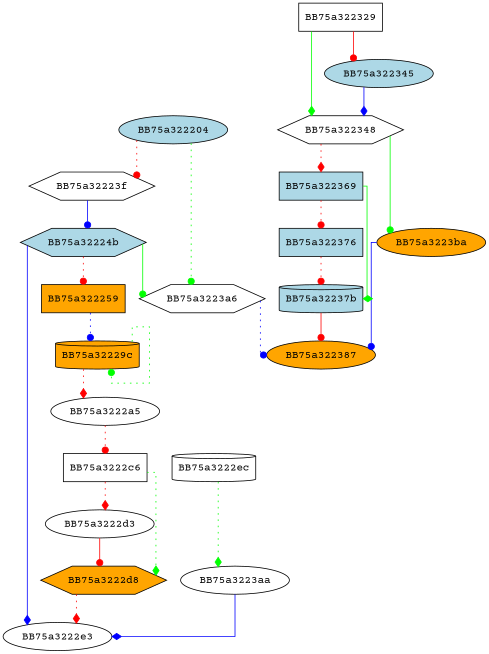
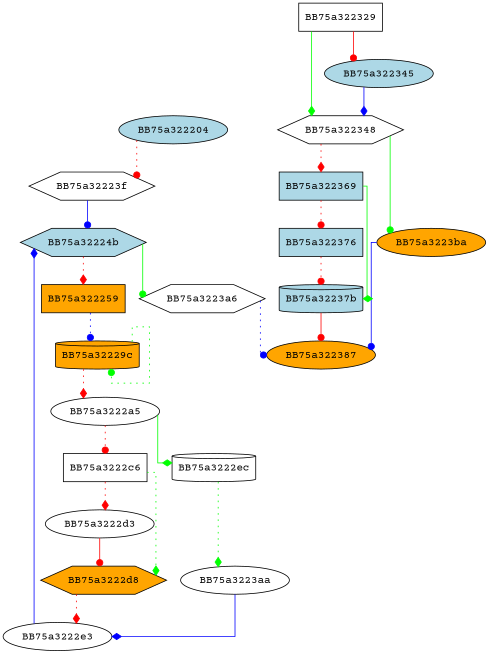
(191, 211) -> none
(83, 267) -> (83, 267)
(27, 430) -> (34, 441)
none -> (158, 441)
